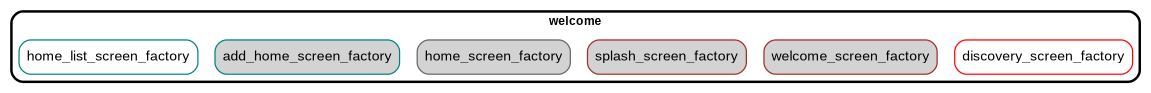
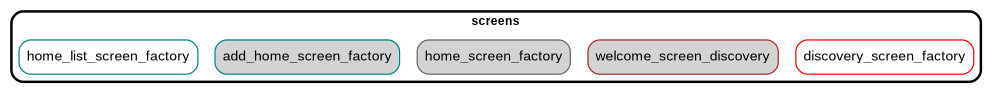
(576, 22) -> (496, 22)
(667, 57) -> none
(851, 57) -> (683, 57)
